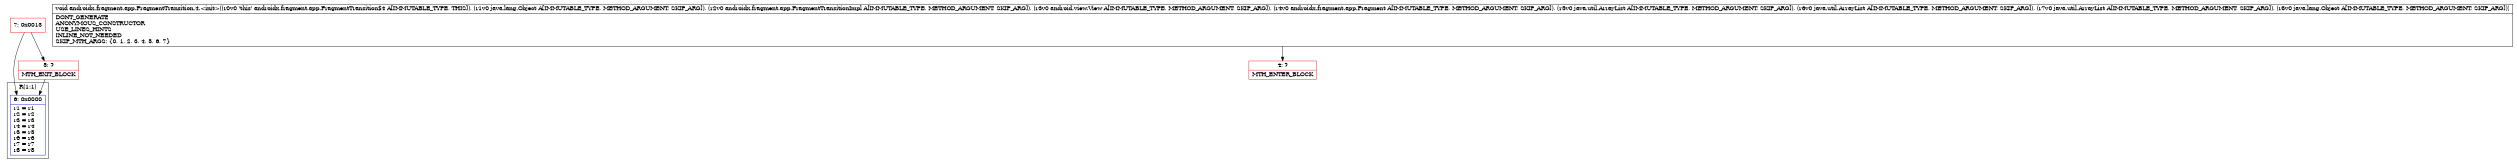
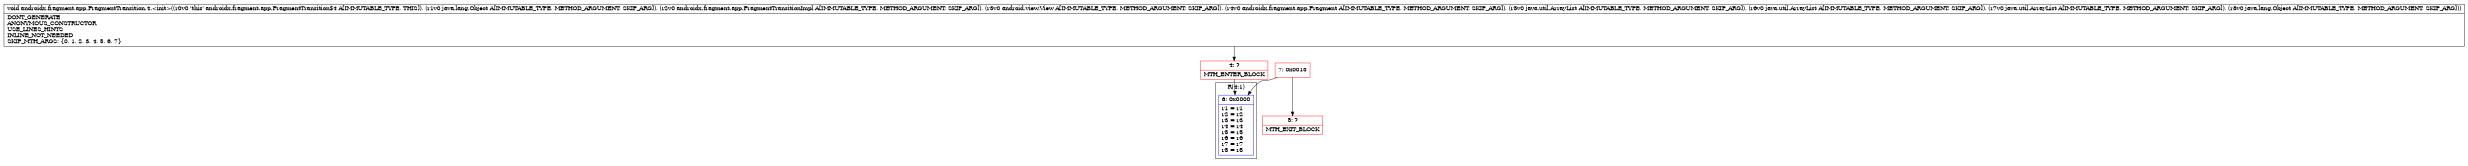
(43, 85) -> (1235, 85)
(28, 87) -> (1236, 87)
